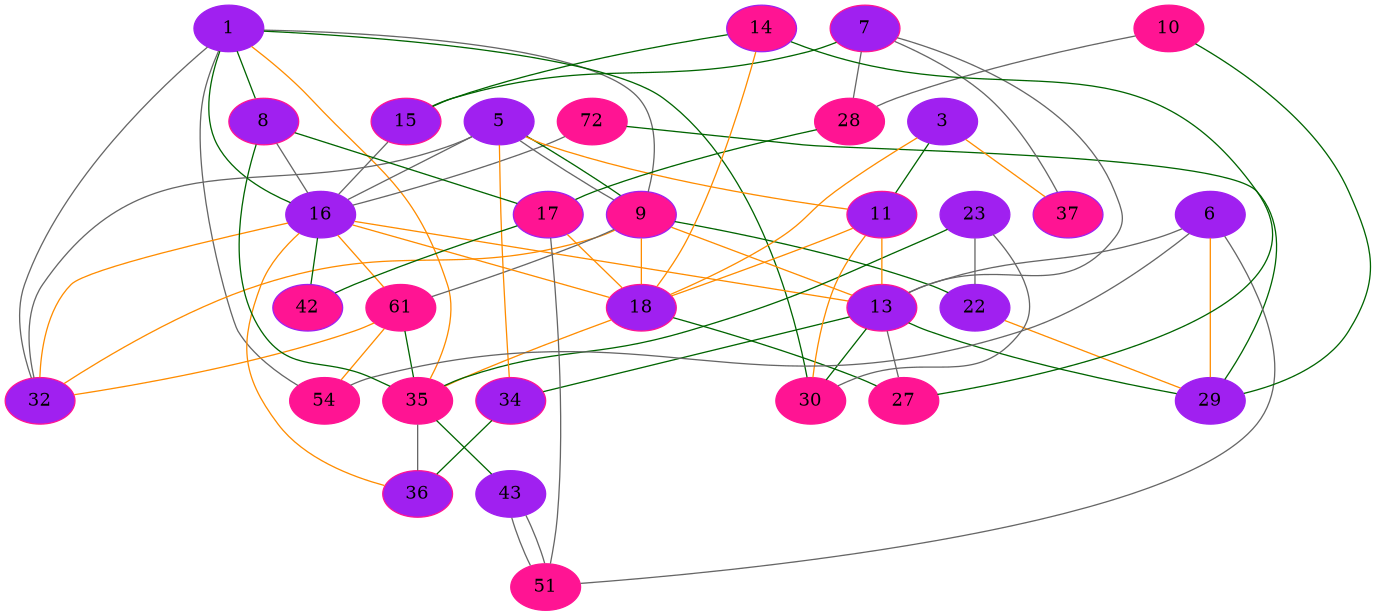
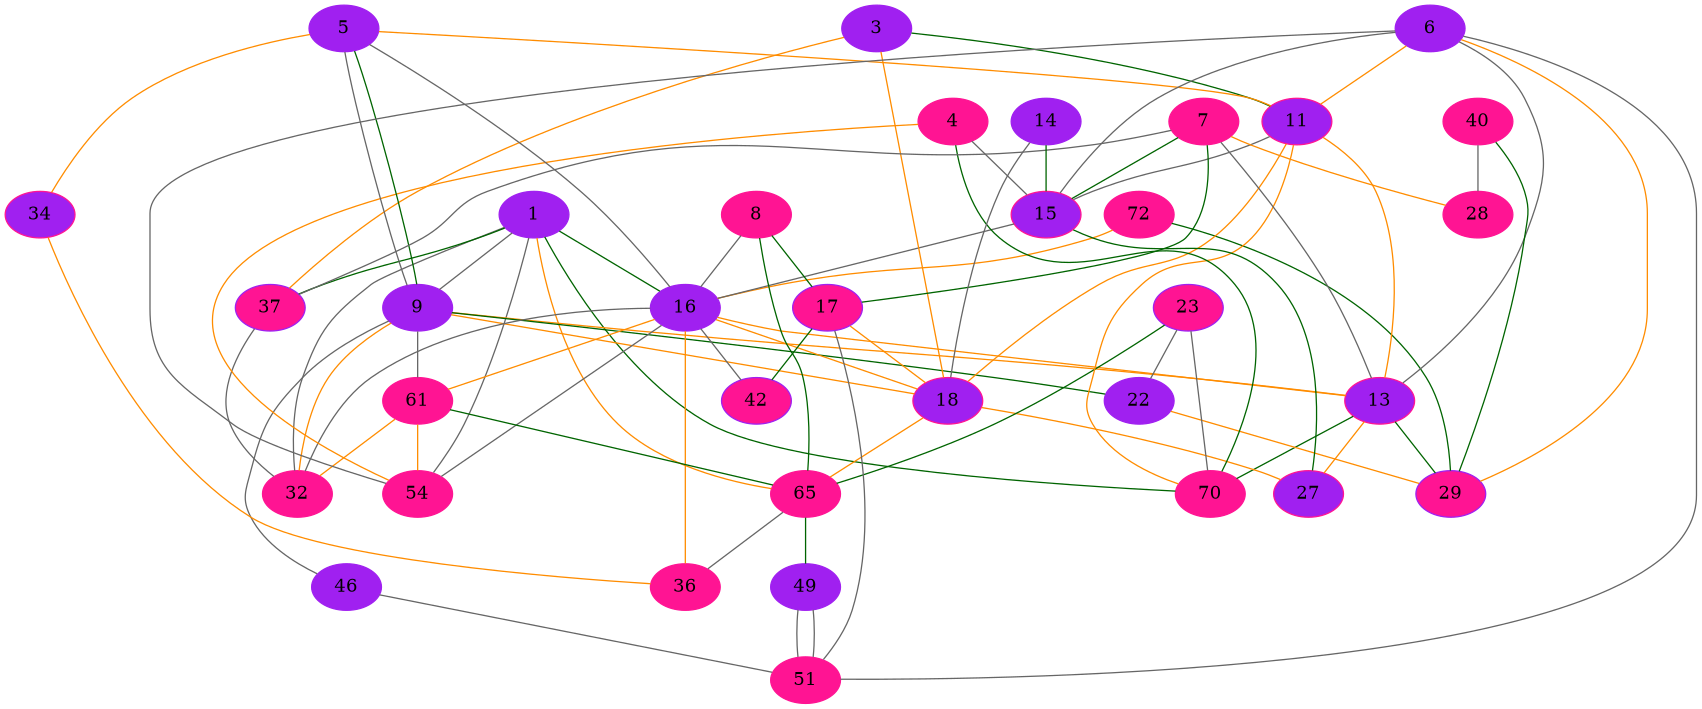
(762, 28) -> (1046, 122)
(865, 28) -> (1204, 122)
(1169, 28) -> (1478, 122)
none -> (1208, 74)
(246, 75) -> (391, 264)
(857, 75) -> (1337, 175)
none -> (1363, 75)
(264, 122) -> (756, 215)
none -> (953, 122)
(695, 160) -> (1074, 270)
(1233, 164) -> (1269, 277)
none -> (1172, 168)
(716, 173) -> (979, 249)
(460, 174) -> (906, 269)
(194, 184) -> (226, 408)
(641, 215) -> (418, 308)
(975, 215) -> (1188, 308)
(314, 261) -> (719, 352)
(130, 262) -> (450, 339)
(776, 349) -> (1133, 437)
(892, 351) -> (1344, 447)
(704, 352) -> none
(40, 401) -> (297, 494)
(418, 401) -> (806, 494)
none -> (551, 401)
(811, 401) -> (1210, 494)
(904, 401) -> (1309, 494)
(1210, 401) -> (1451, 494)
(470, 442) -> (277, 529)
(418, 494) -> (685, 587)
(511, 494) -> (806, 587)
none -> (347, 587)
